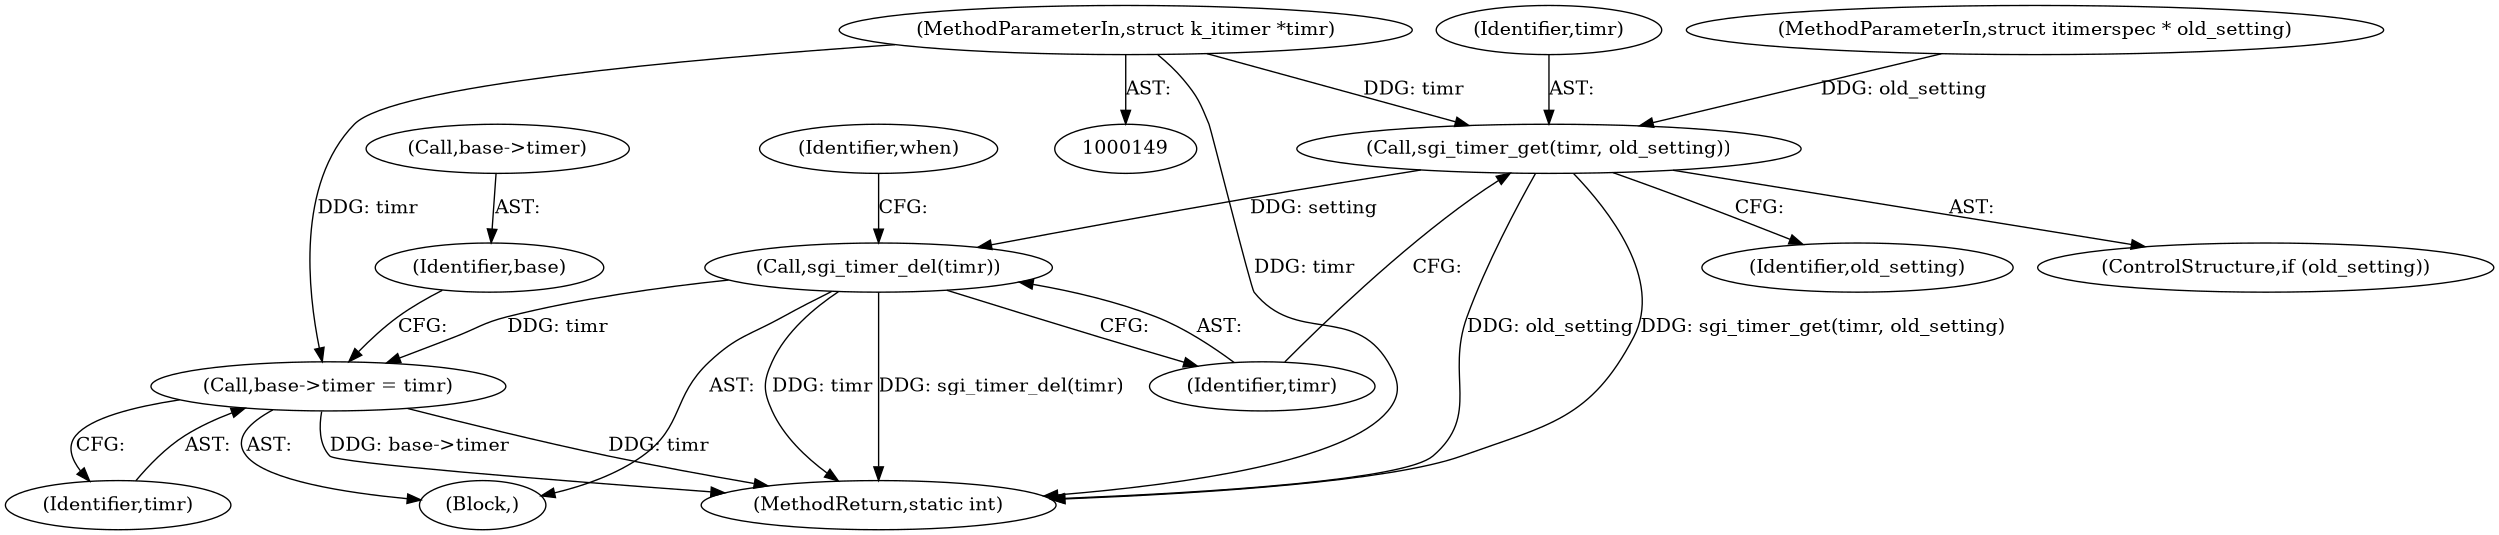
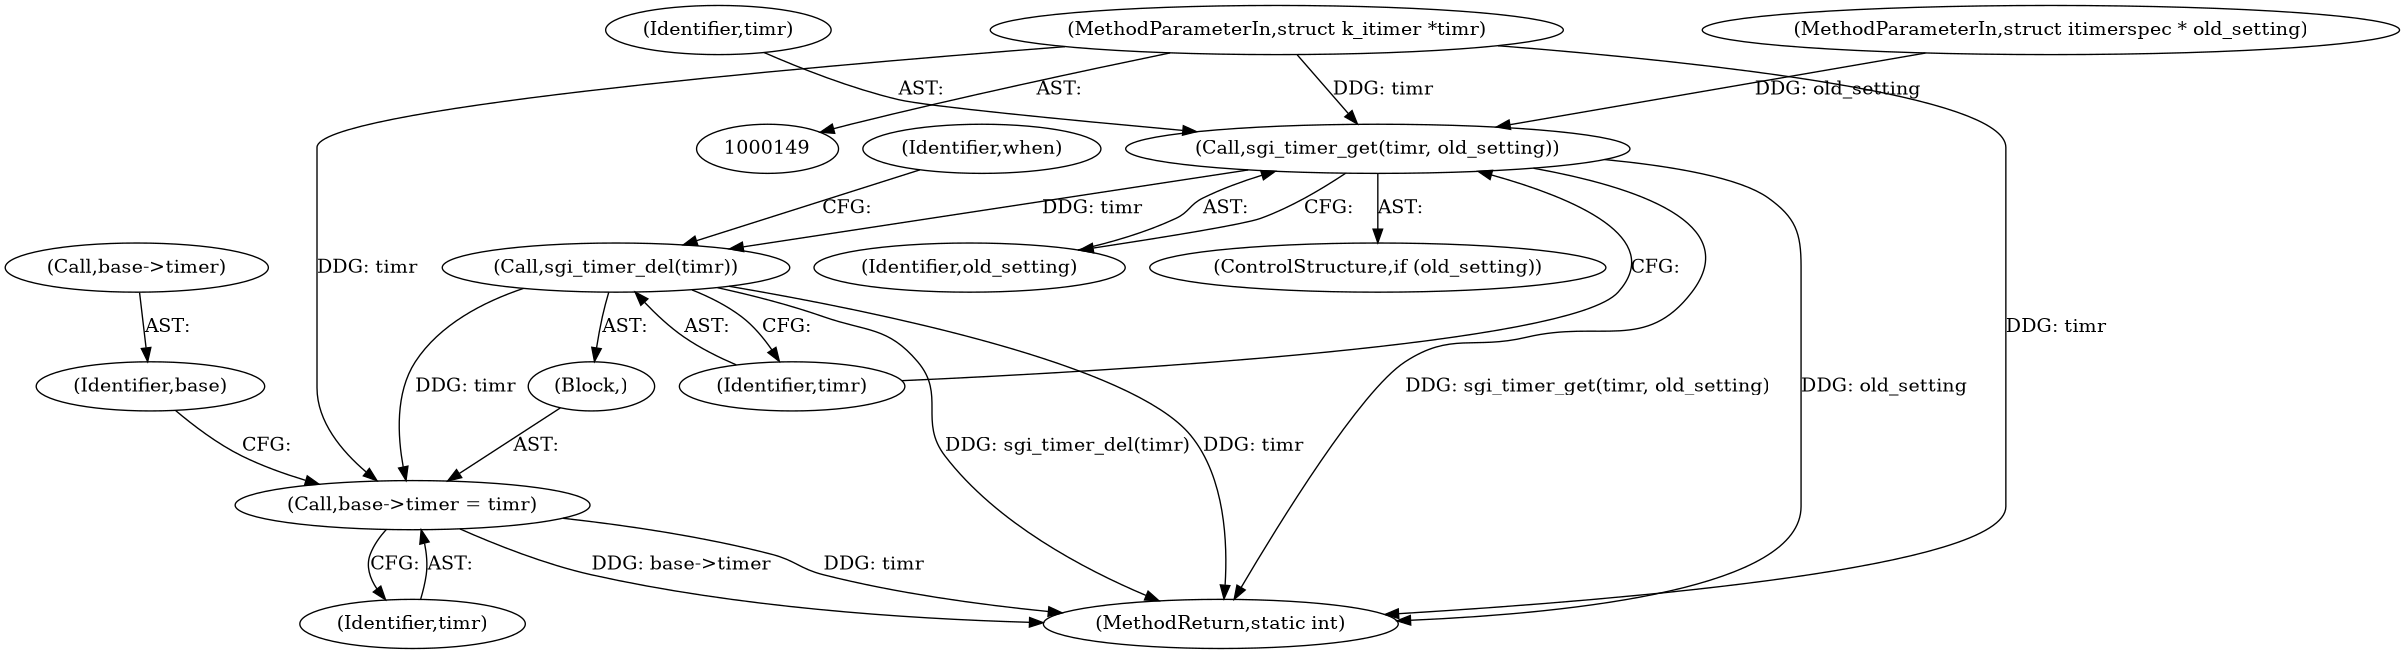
(1314, 208) -> (1092, 208)
none -> (1173, 220)
(294, 480) -> (510, 441)
